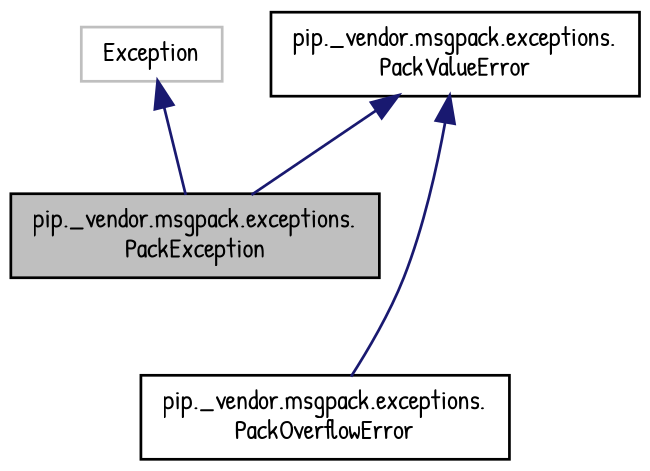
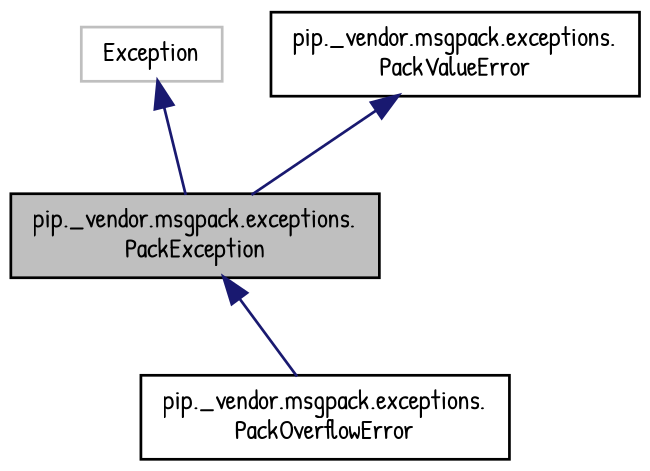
(412, 255) -> (268, 338)
